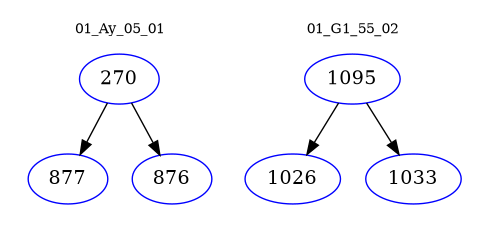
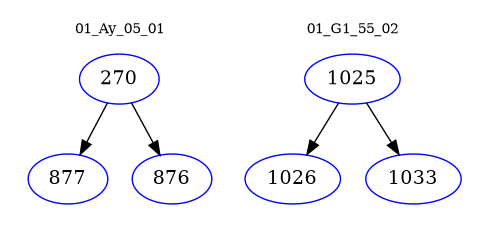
(352, 79) -> (352, 79)
